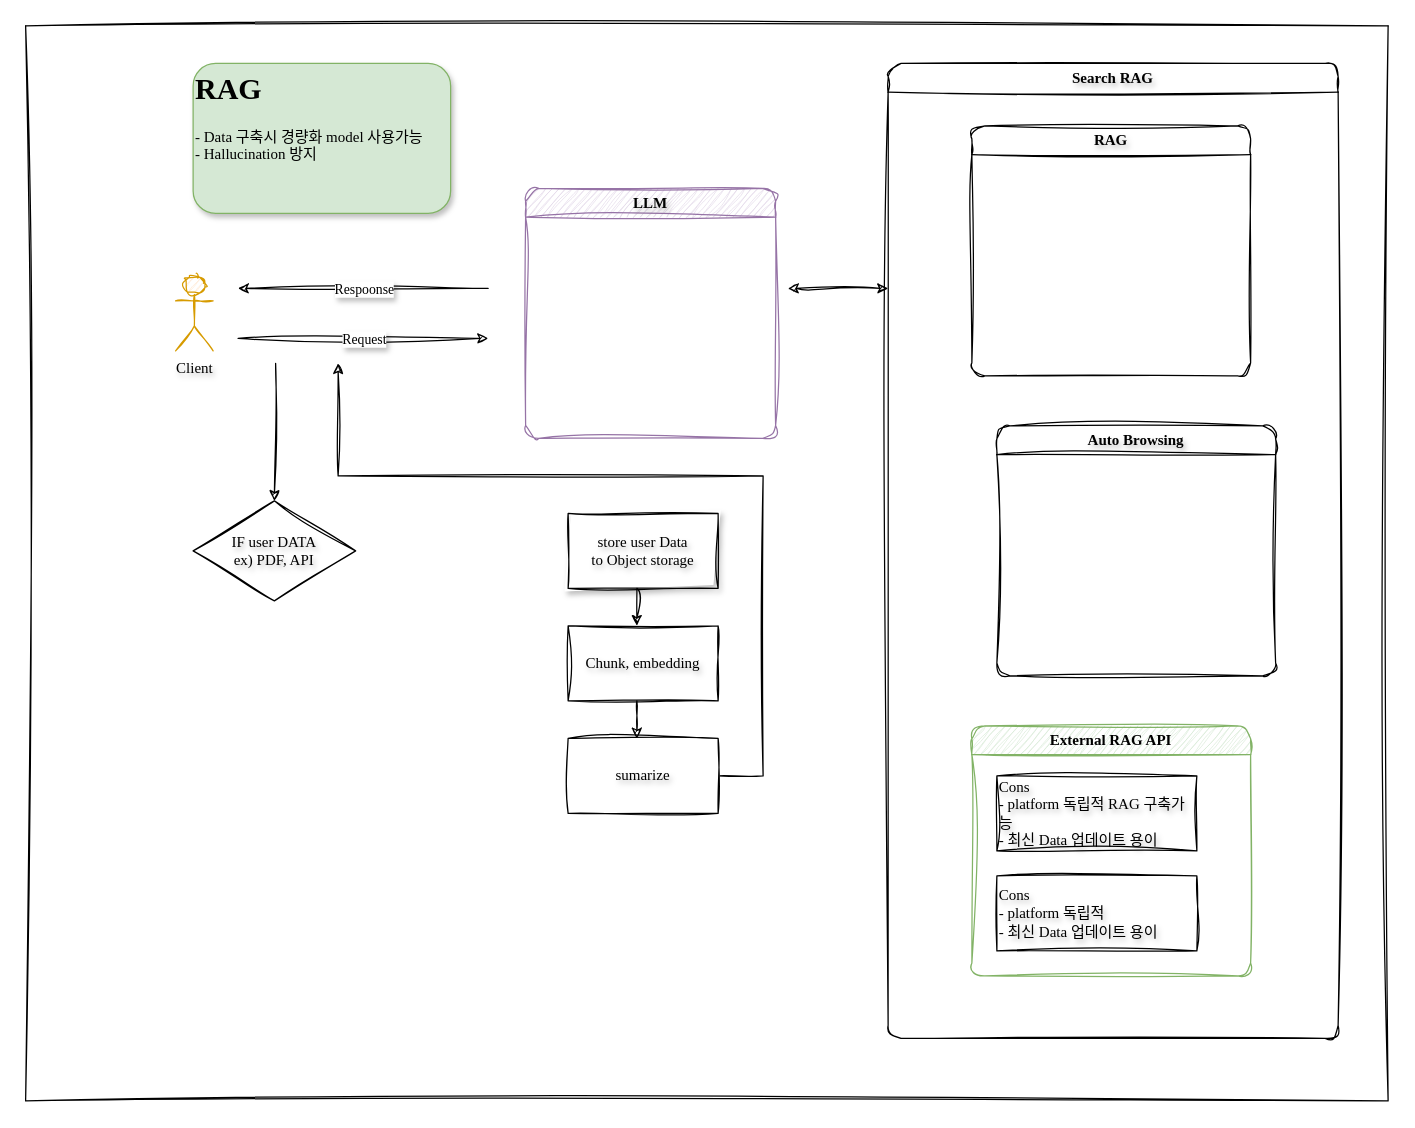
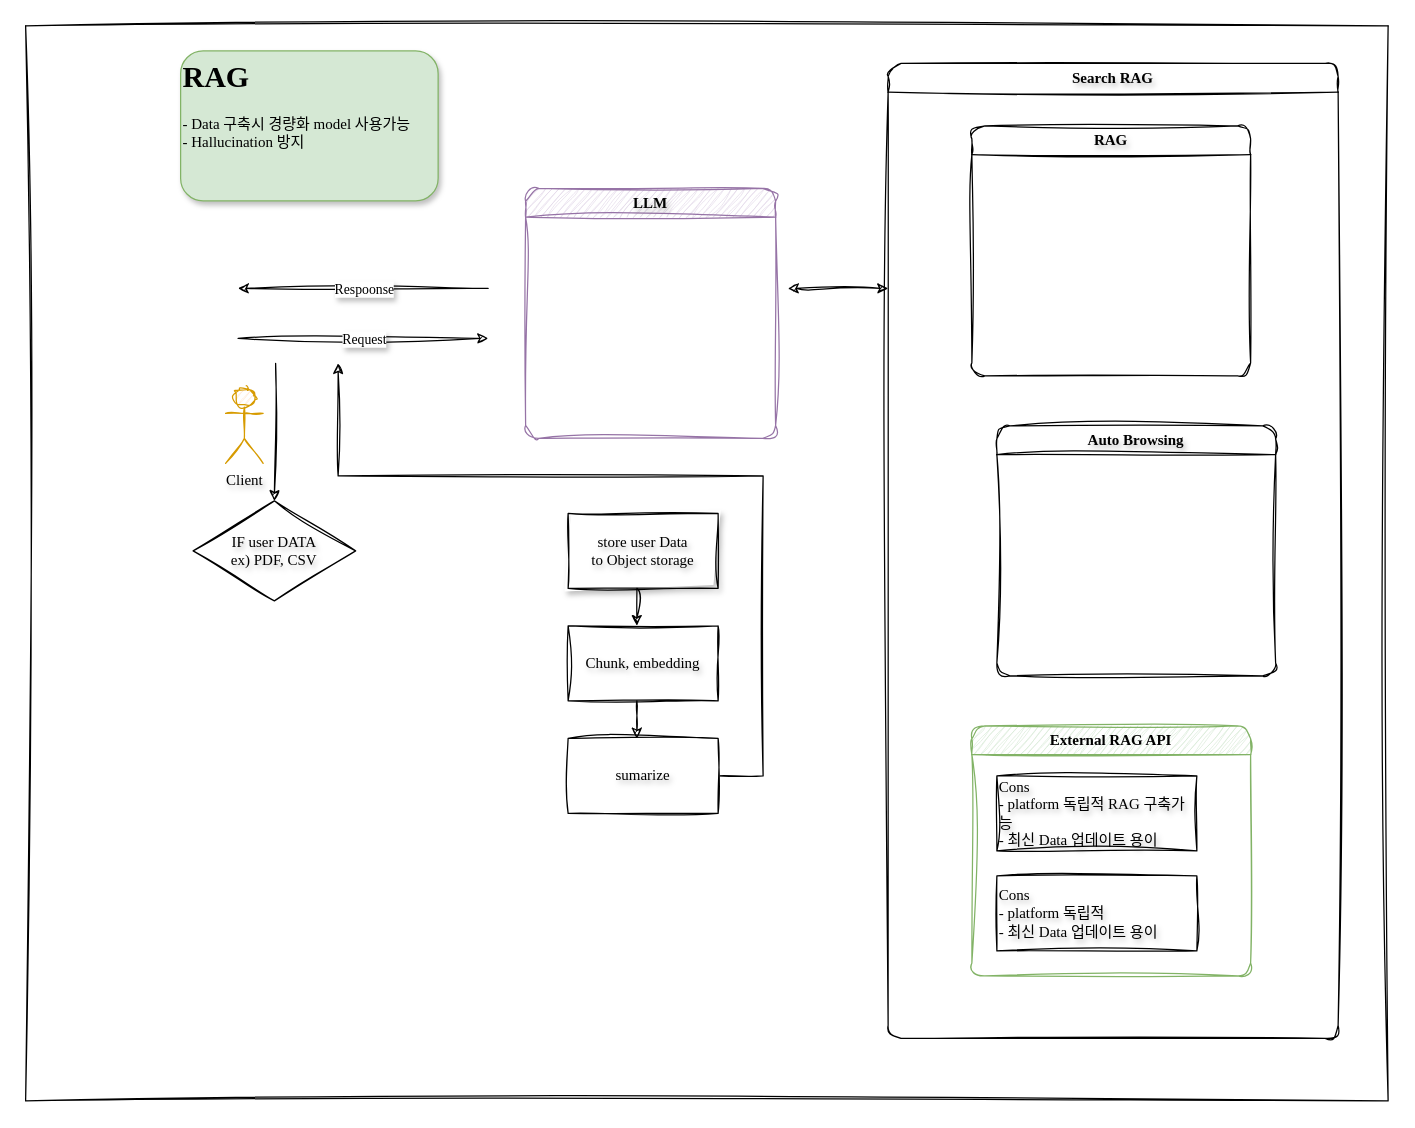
(322, 138) -> (309, 126)
(194, 313) -> (244, 426)
(274, 551) -> (274, 551)
